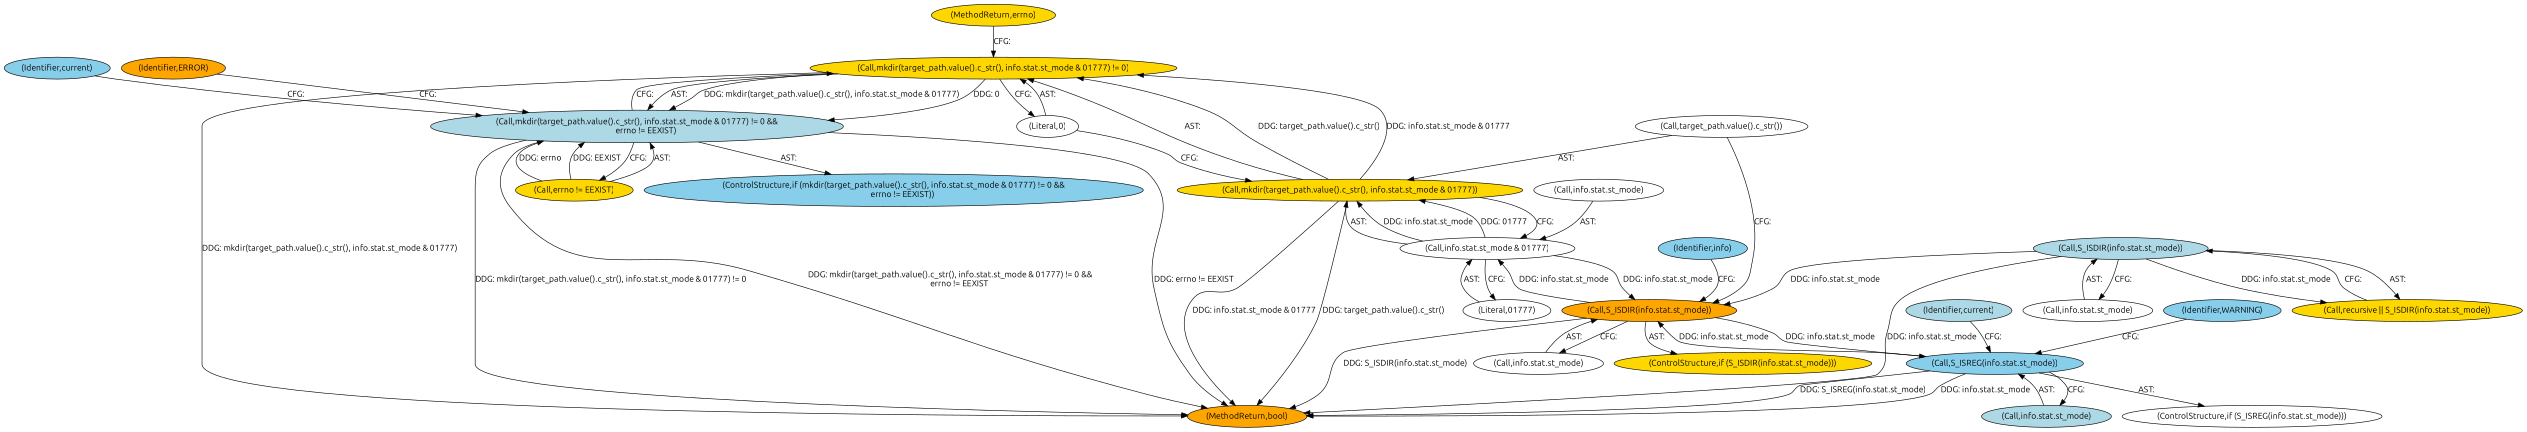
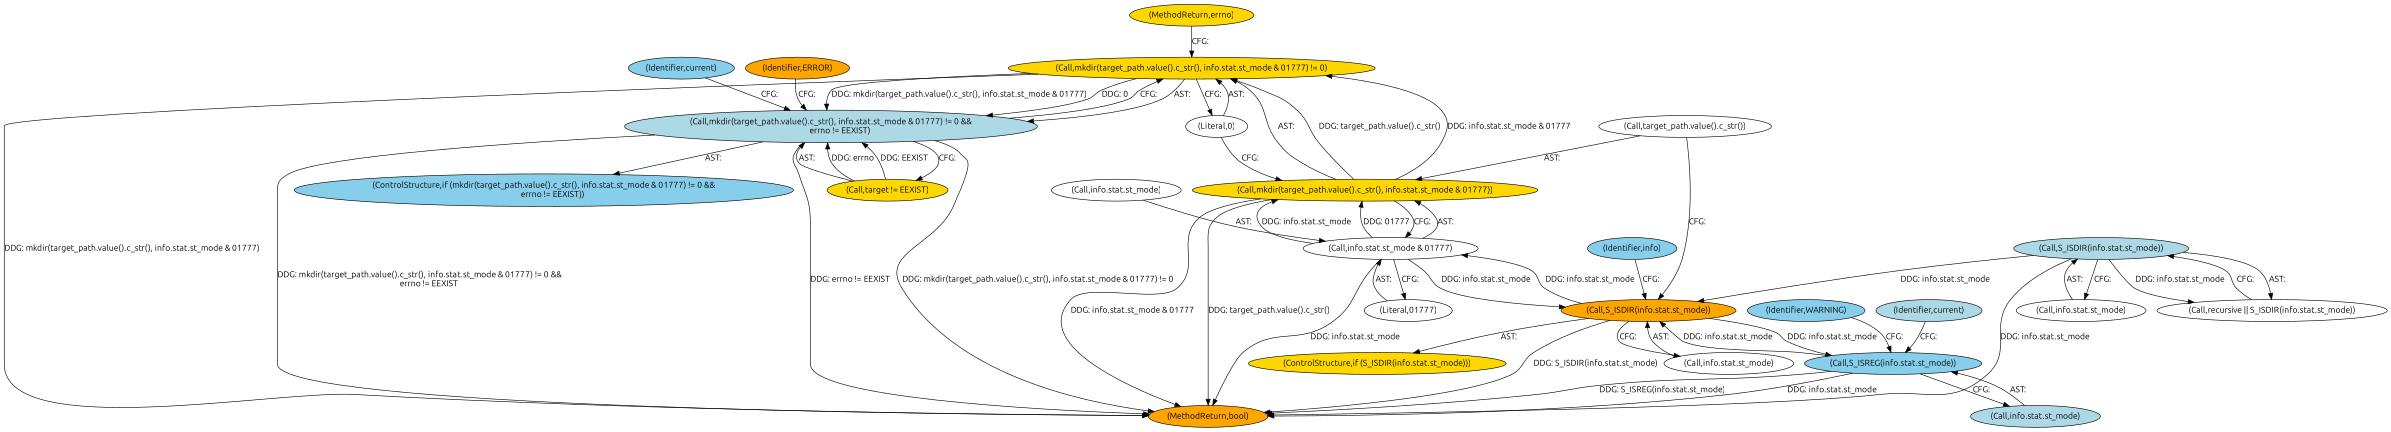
(574, 190) -> (888, 190)
(2407, 311) -> (2272, 311)
none -> (1299, 335)
(2252, 416) -> none
